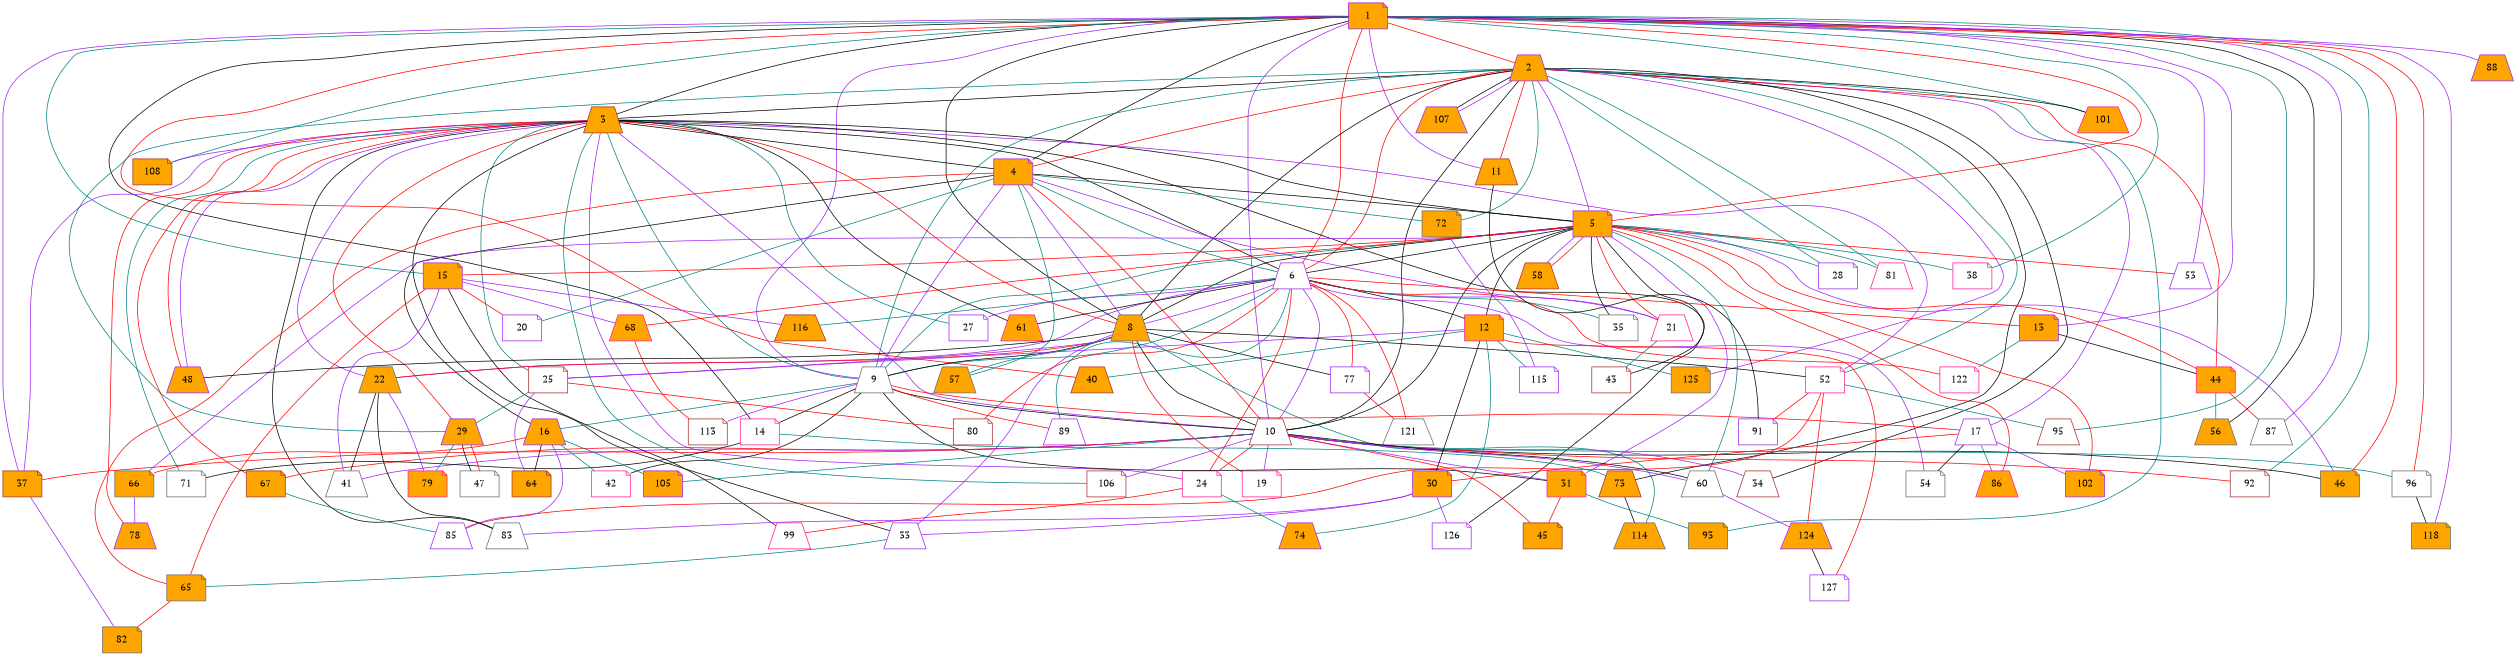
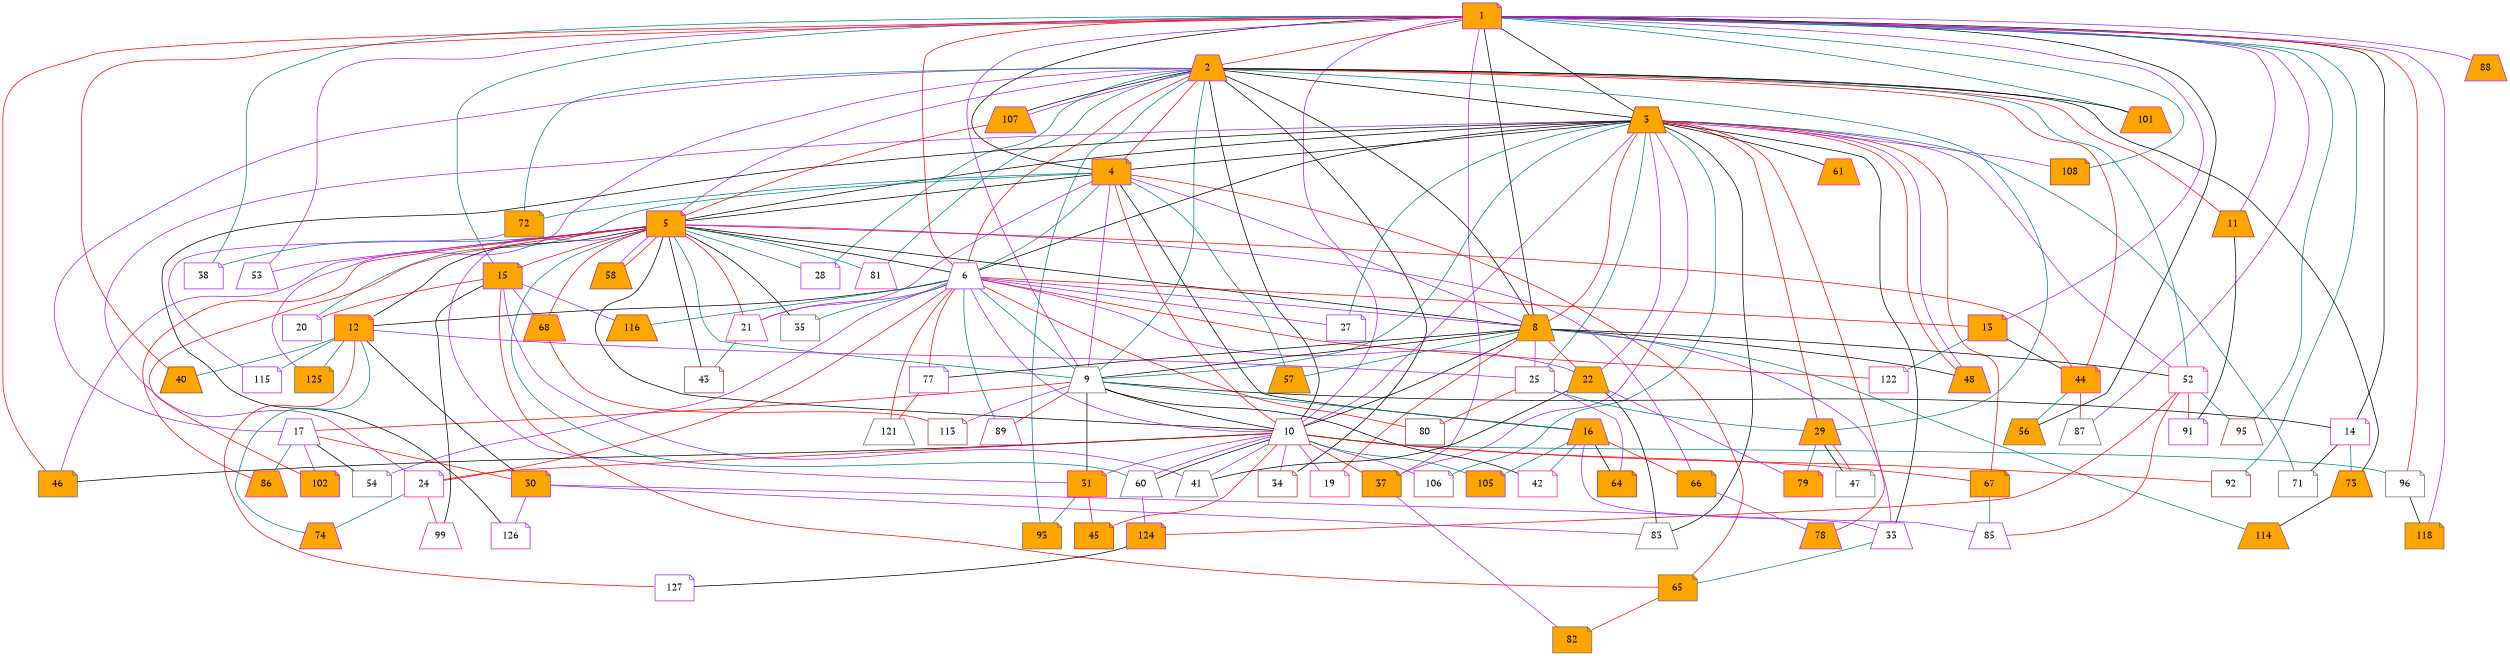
(2043, 75) -> (842, 159)
(1893, 250) -> (459, 247)
(1972, 276) -> (204, 276)
(1156, 301) -> none
(1758, 484) -> (1278, 484)
(1806, 536) -> (1146, 536)
